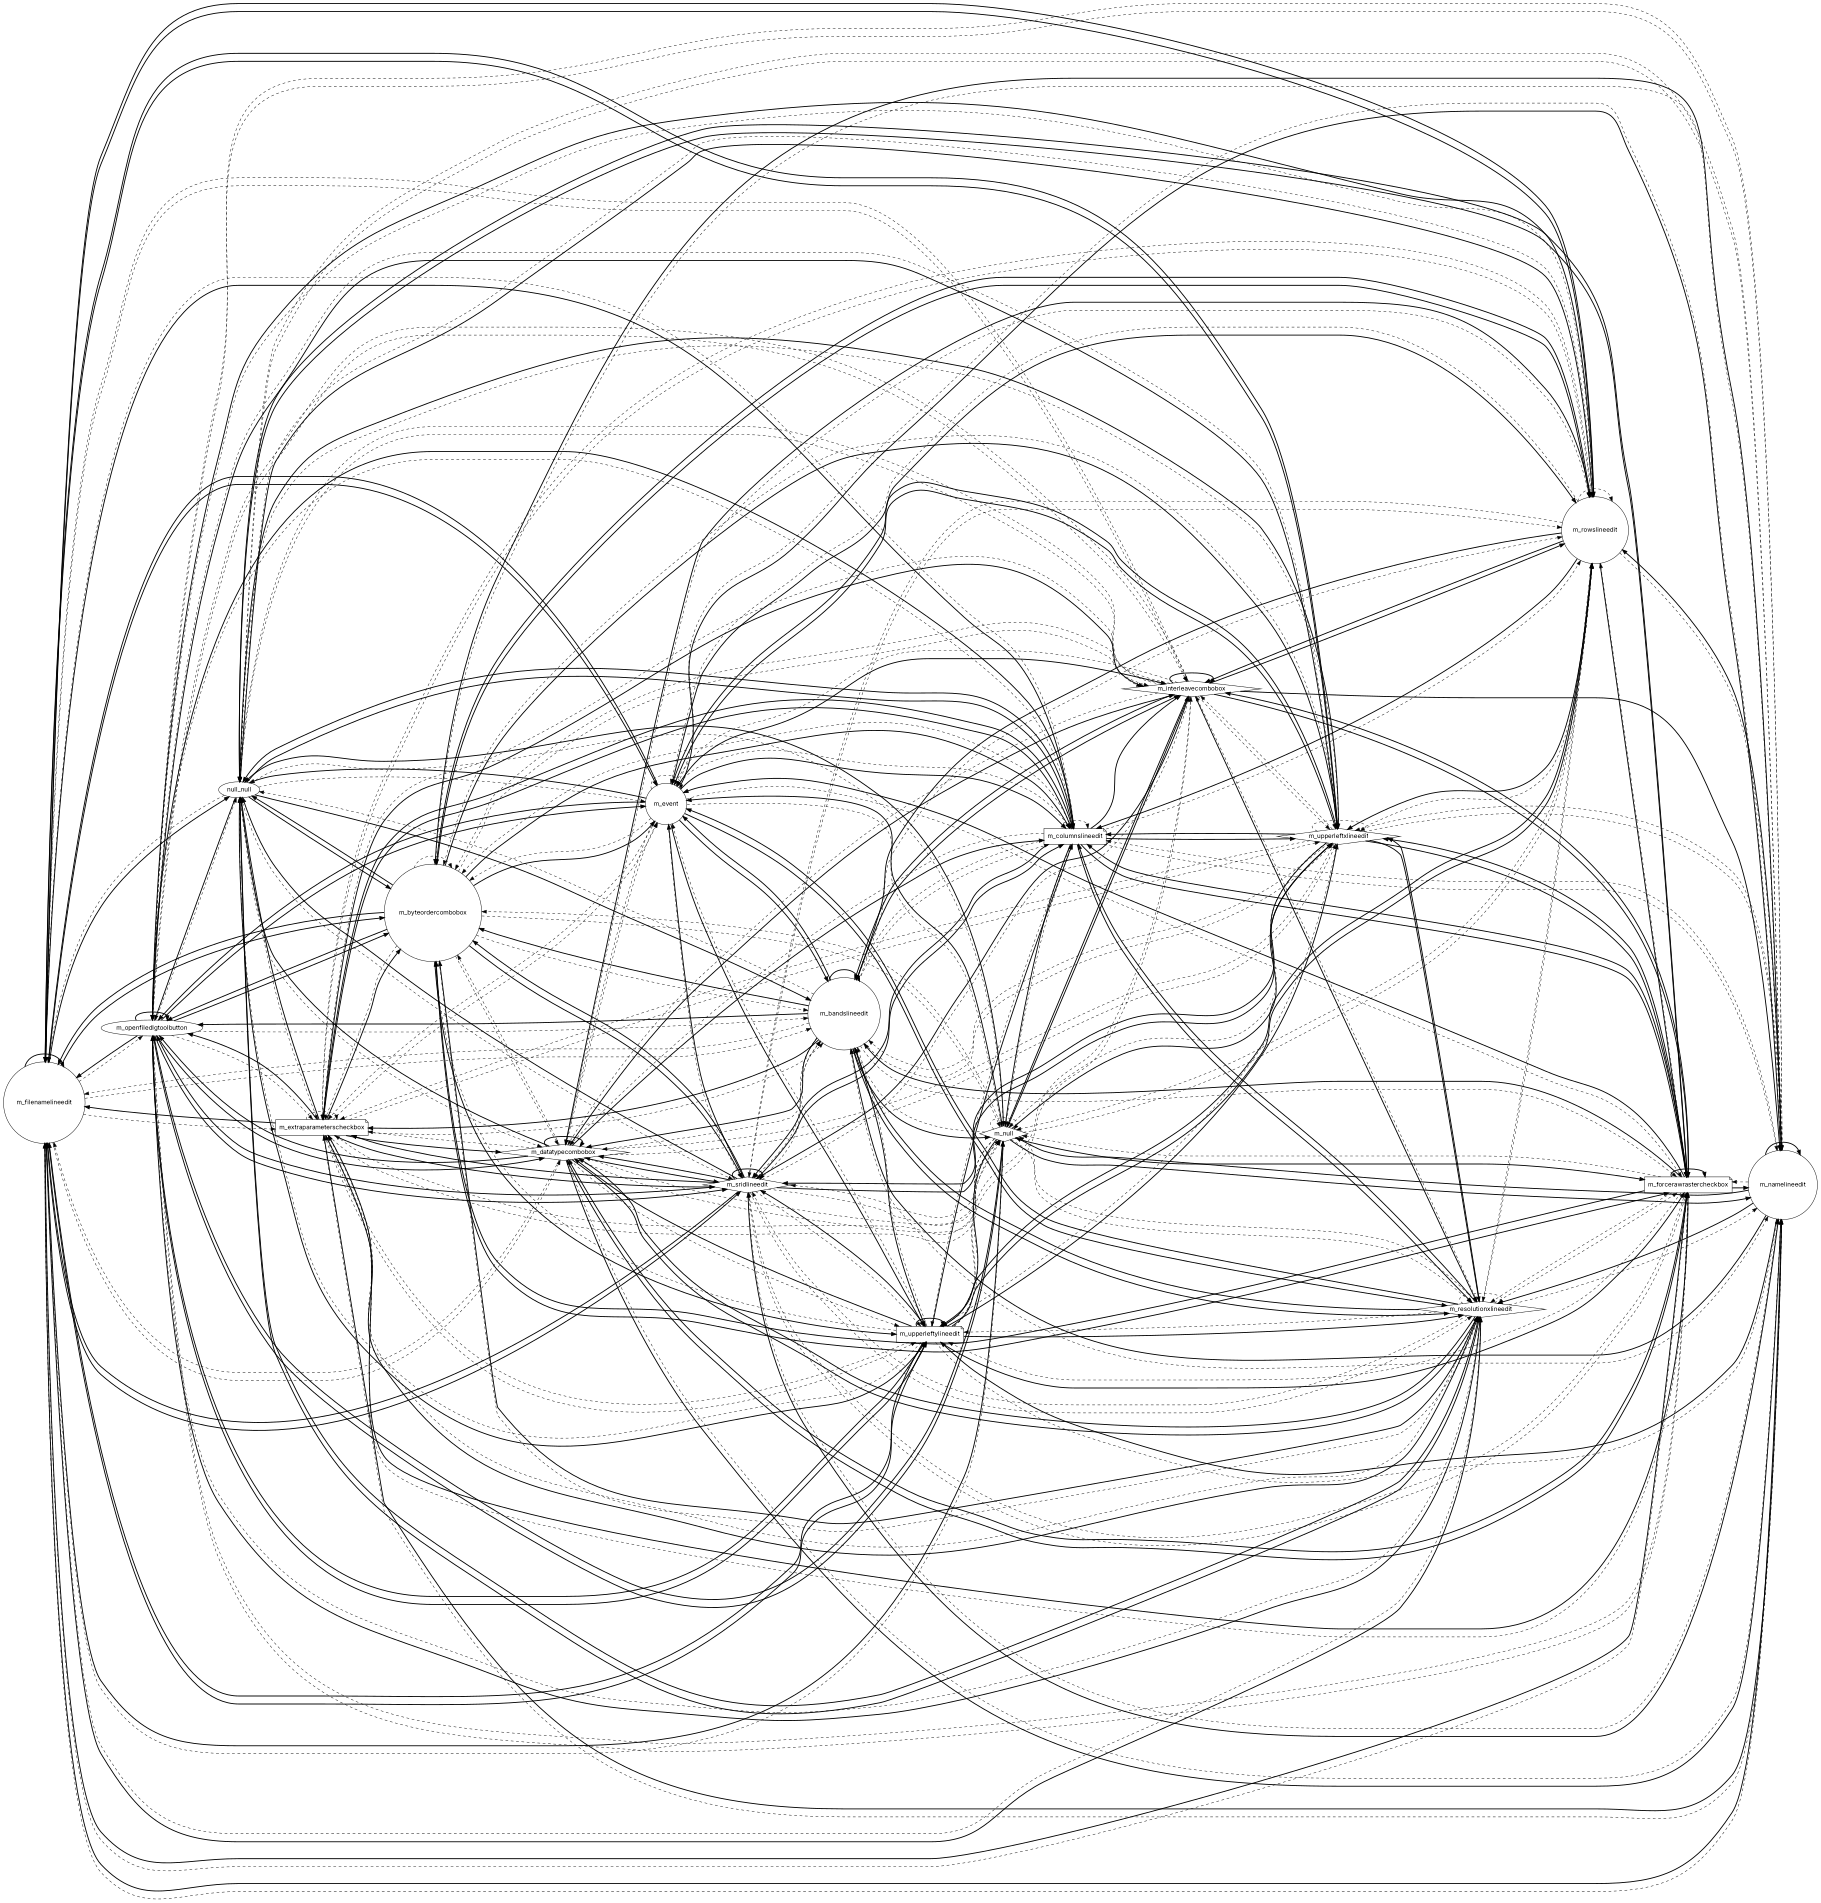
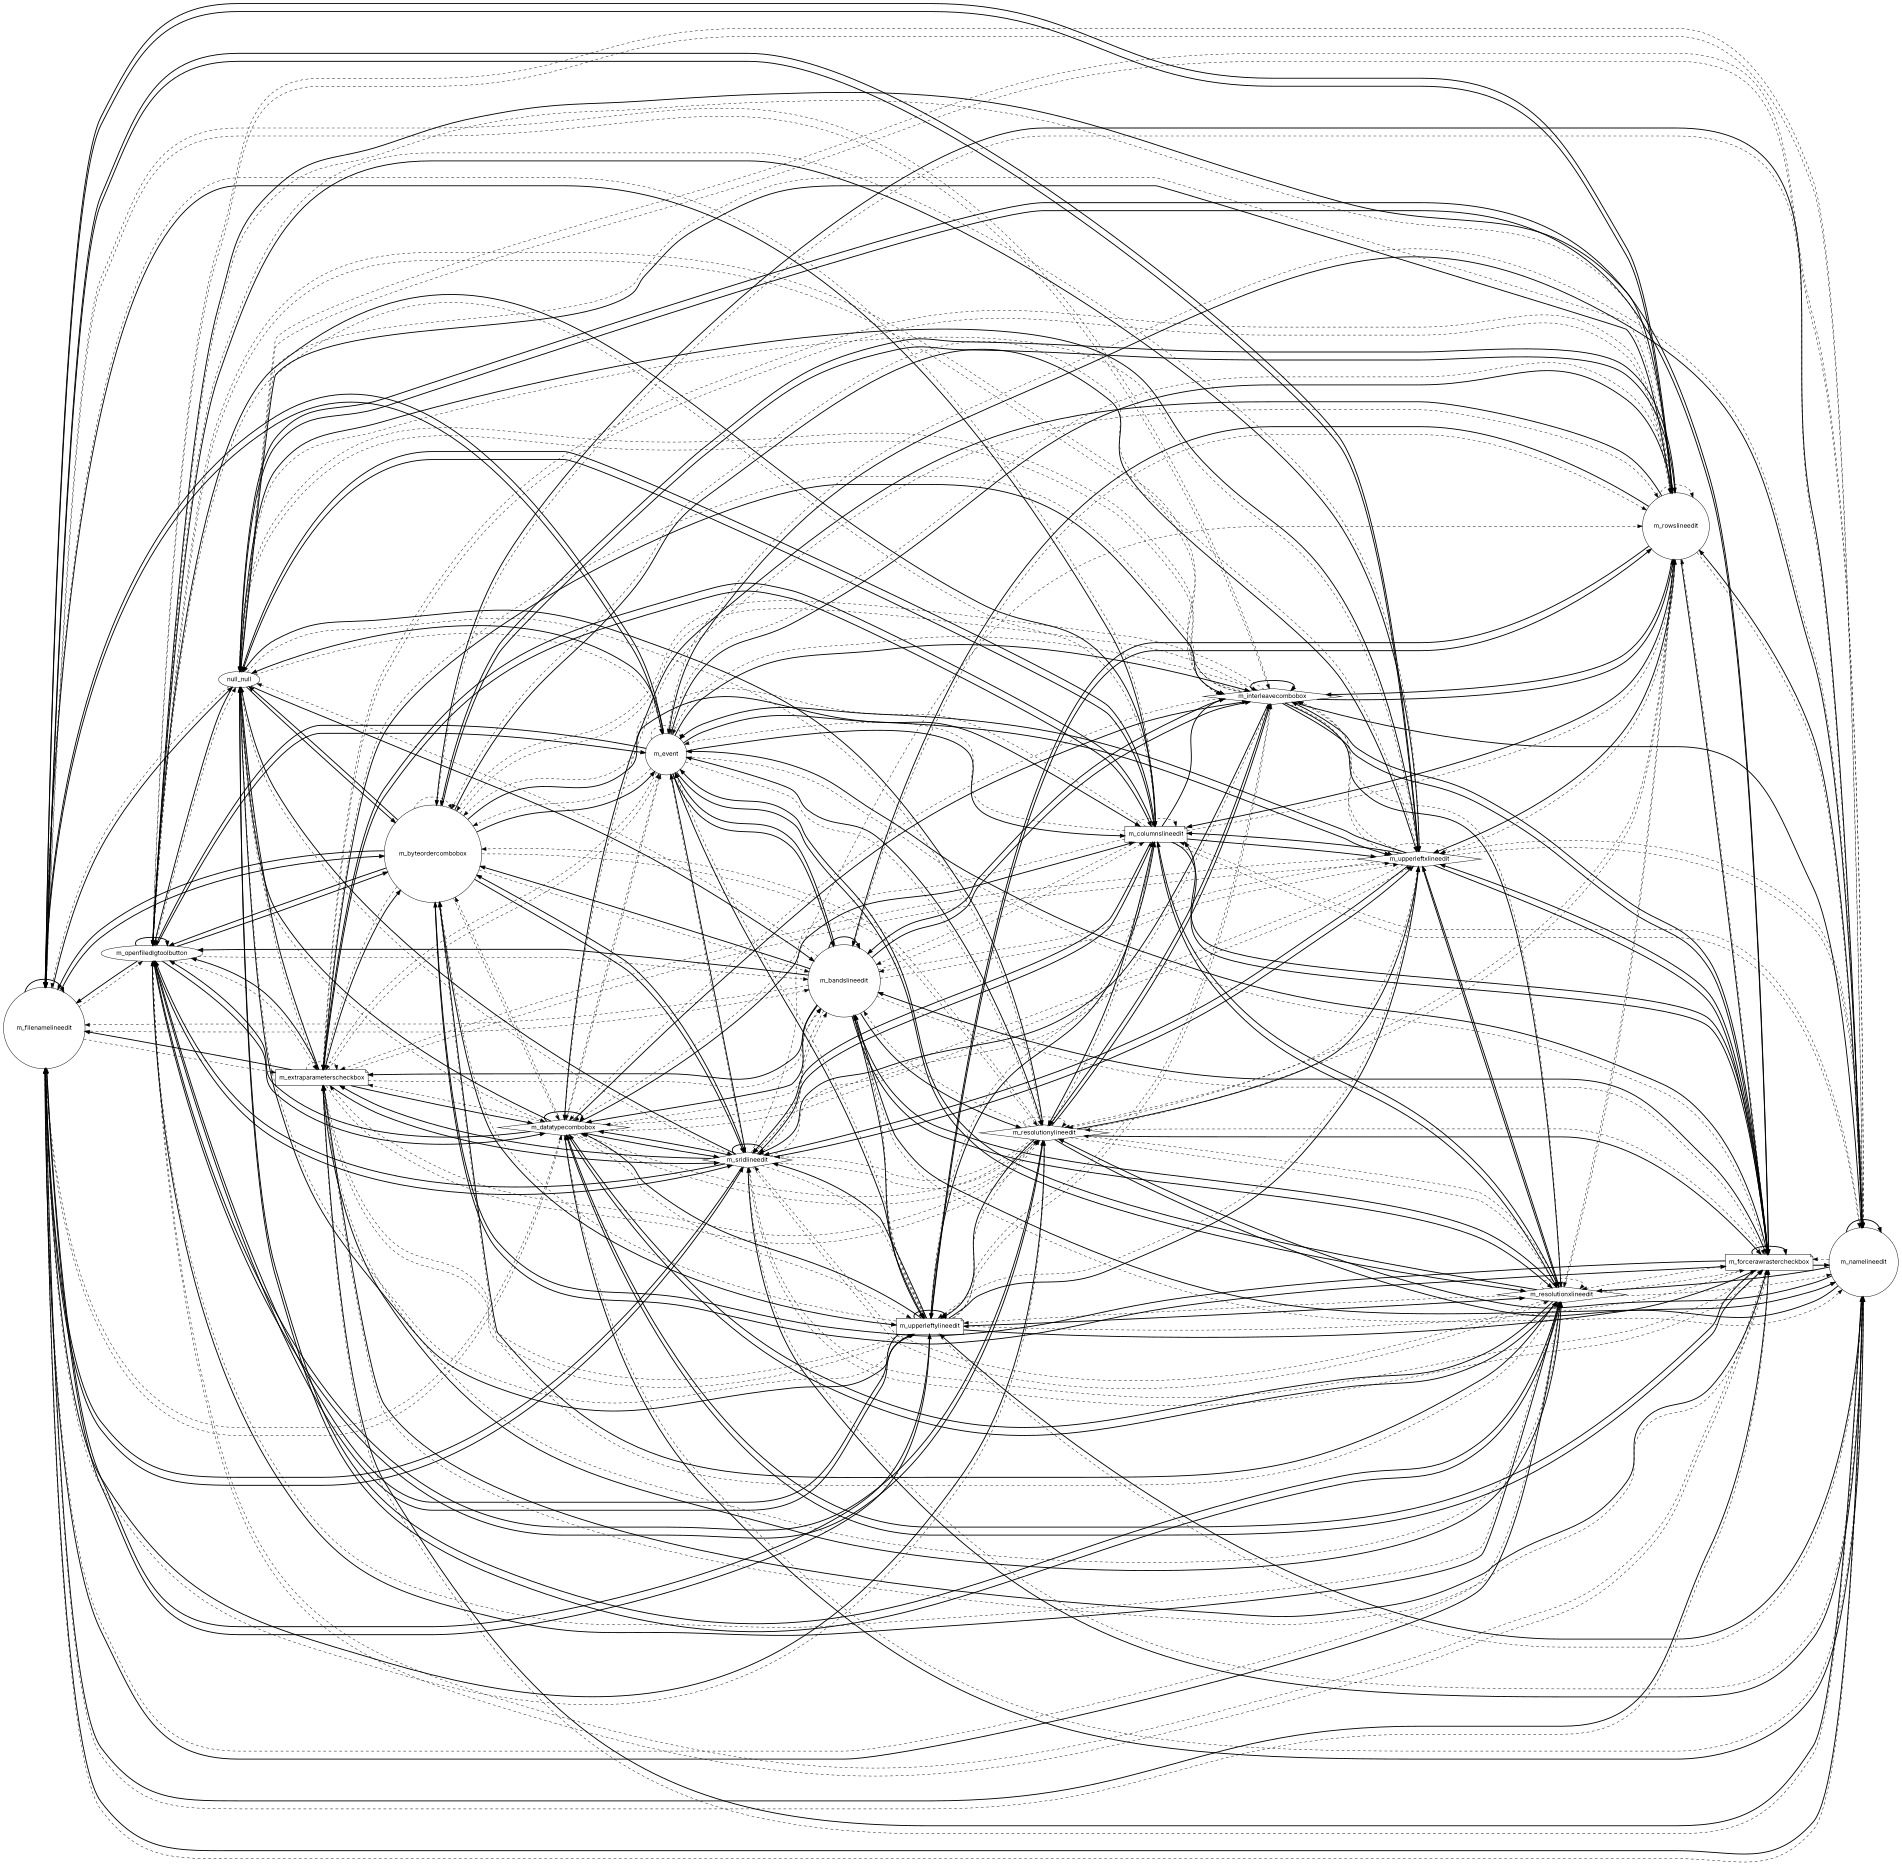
(932, 553) -> none
(1004, 1134) -> (1044, 1133)
